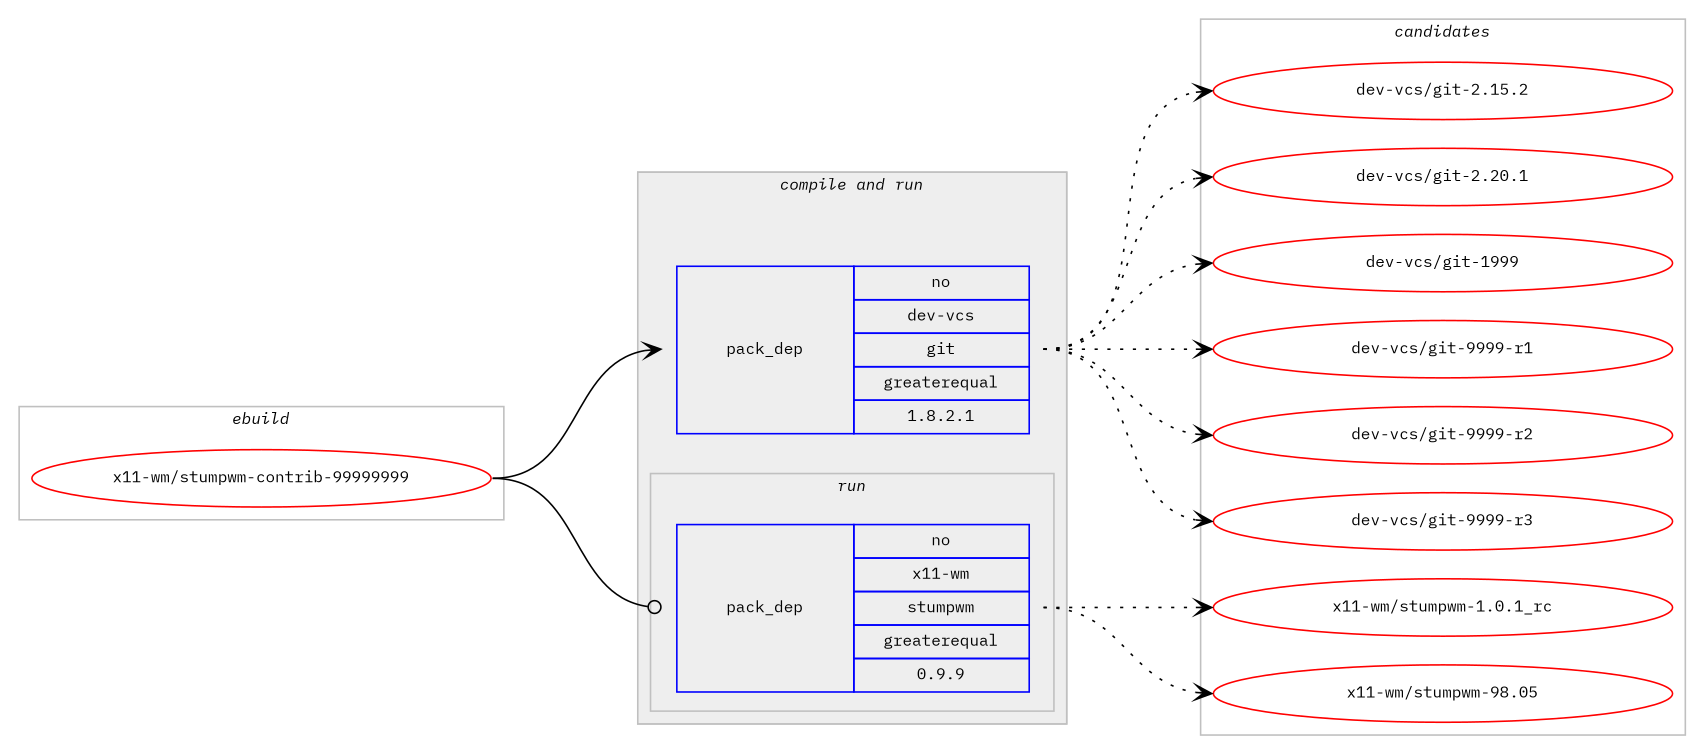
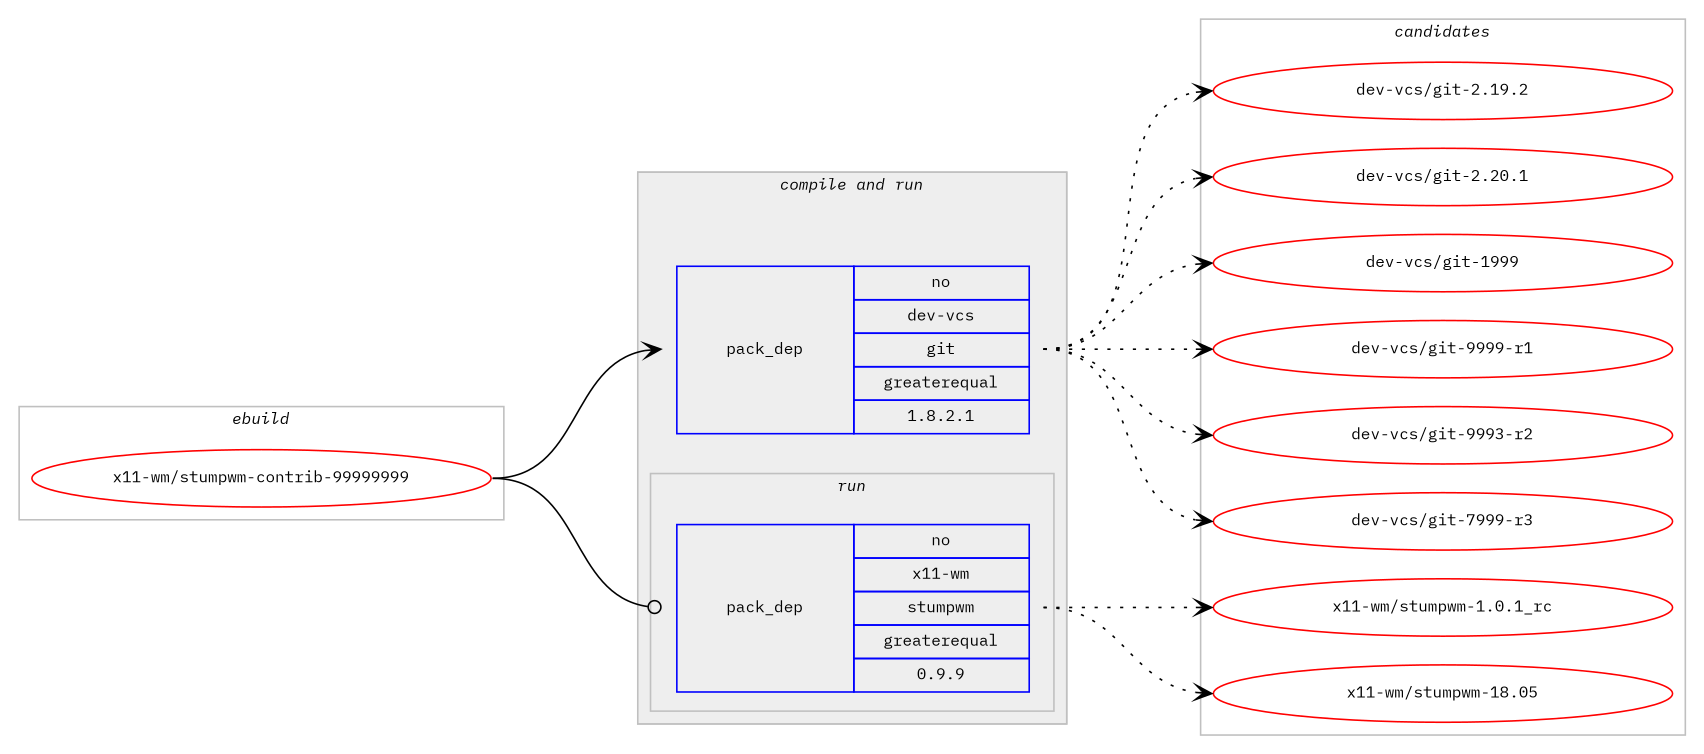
(1443, 91) -> (1443, 91)
(1443, 435) -> (1443, 435)
(1443, 521) -> (1443, 521)
(1443, 694) -> (1443, 694)
